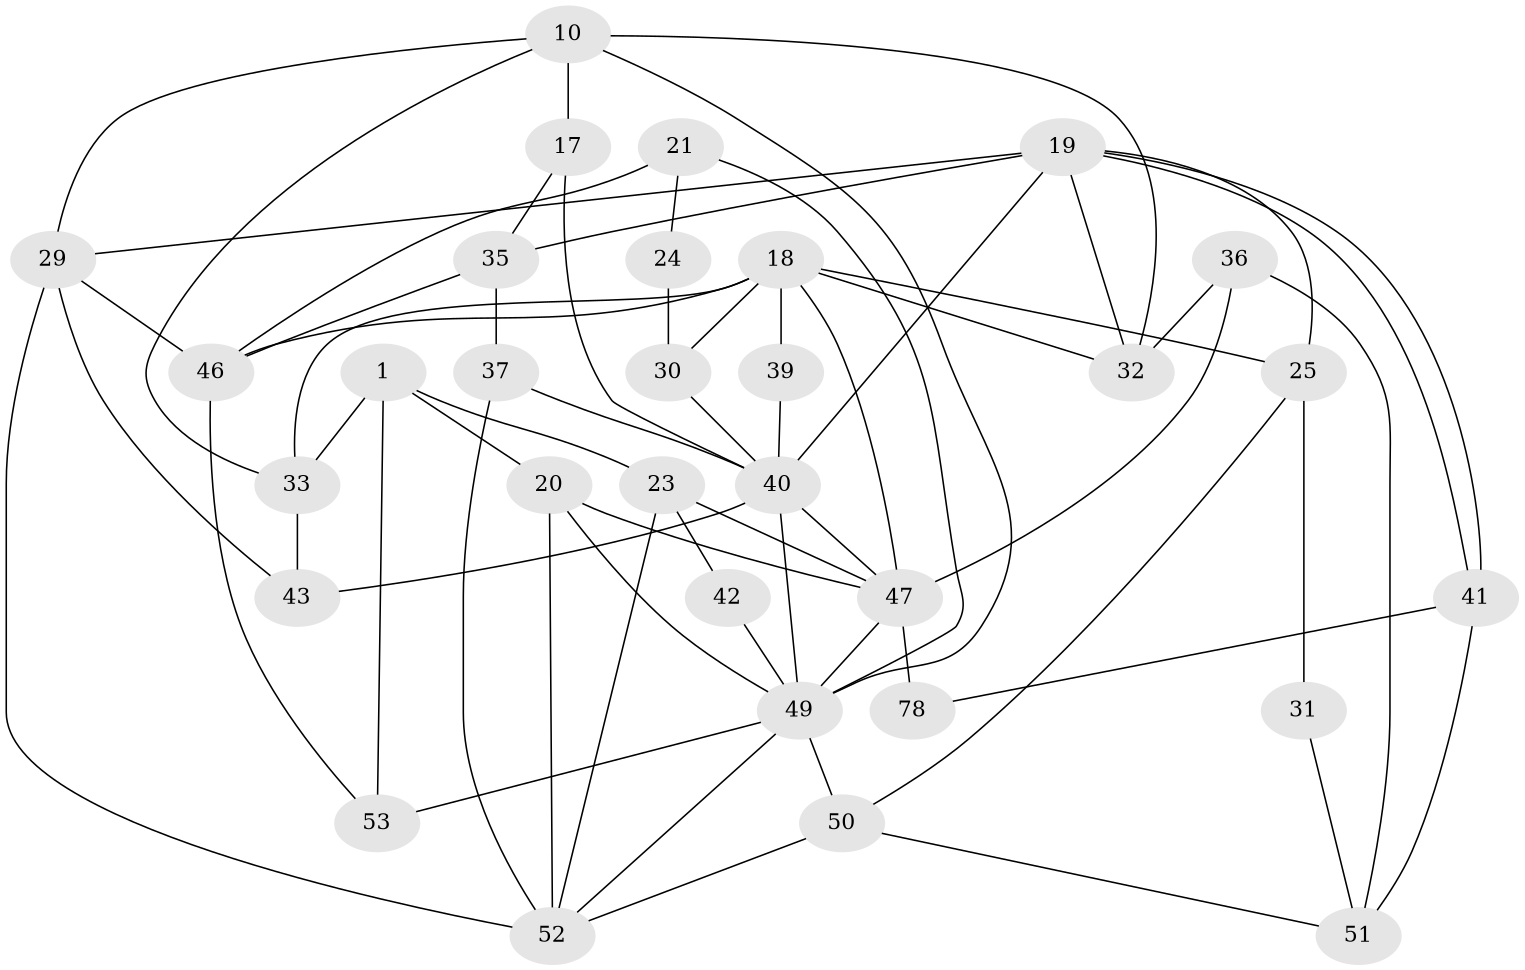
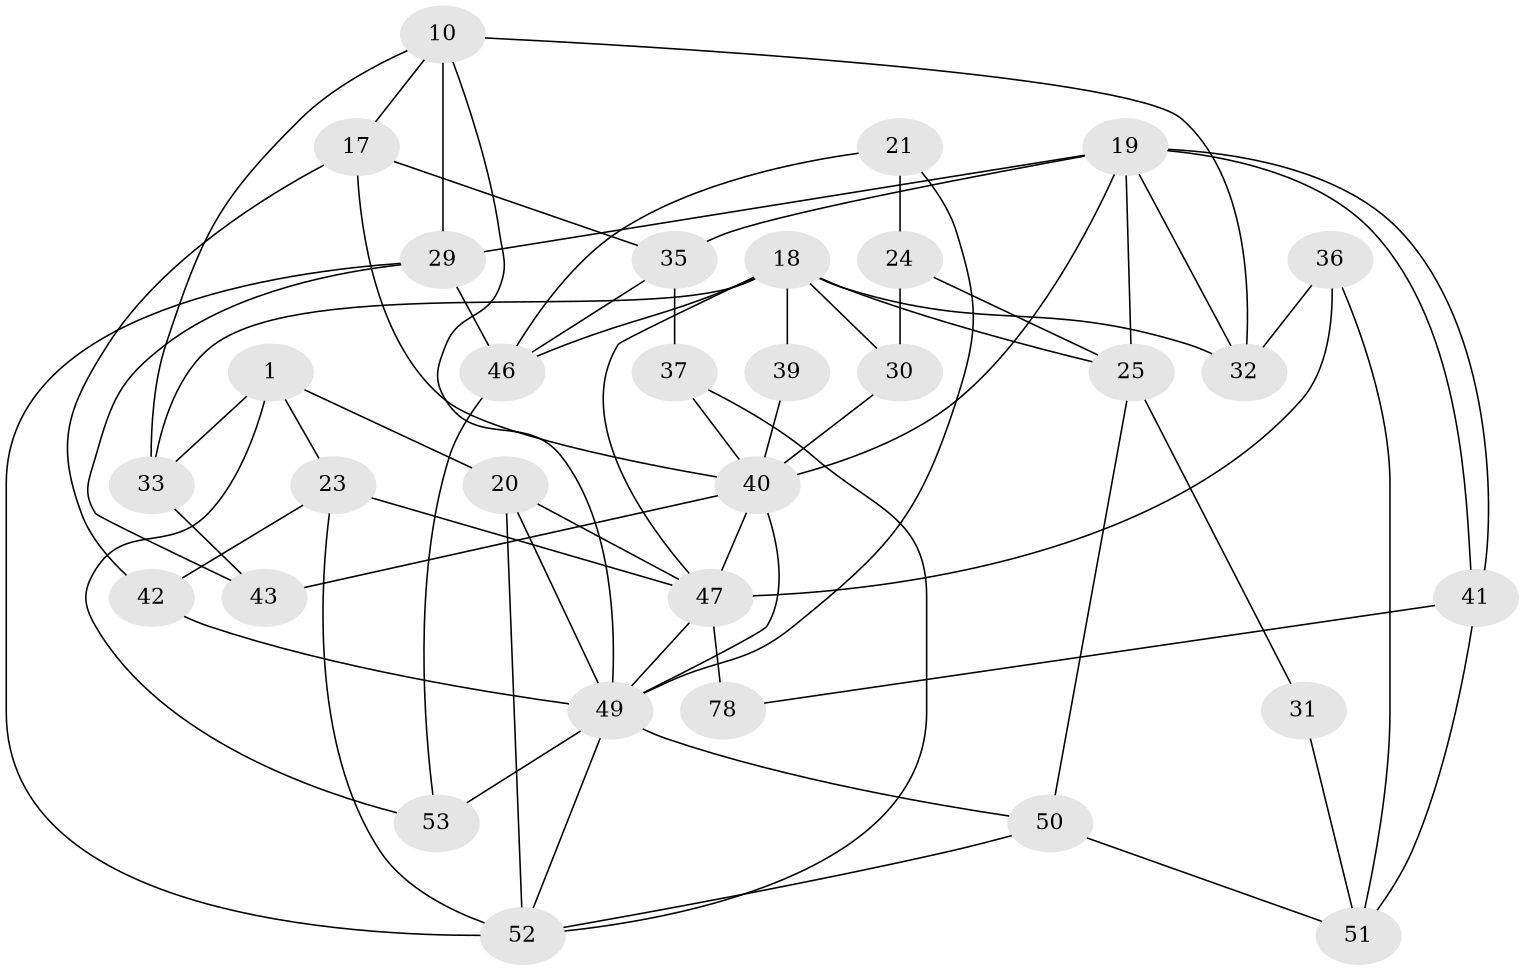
none -> (991, 305)
none -> (132, 312)
